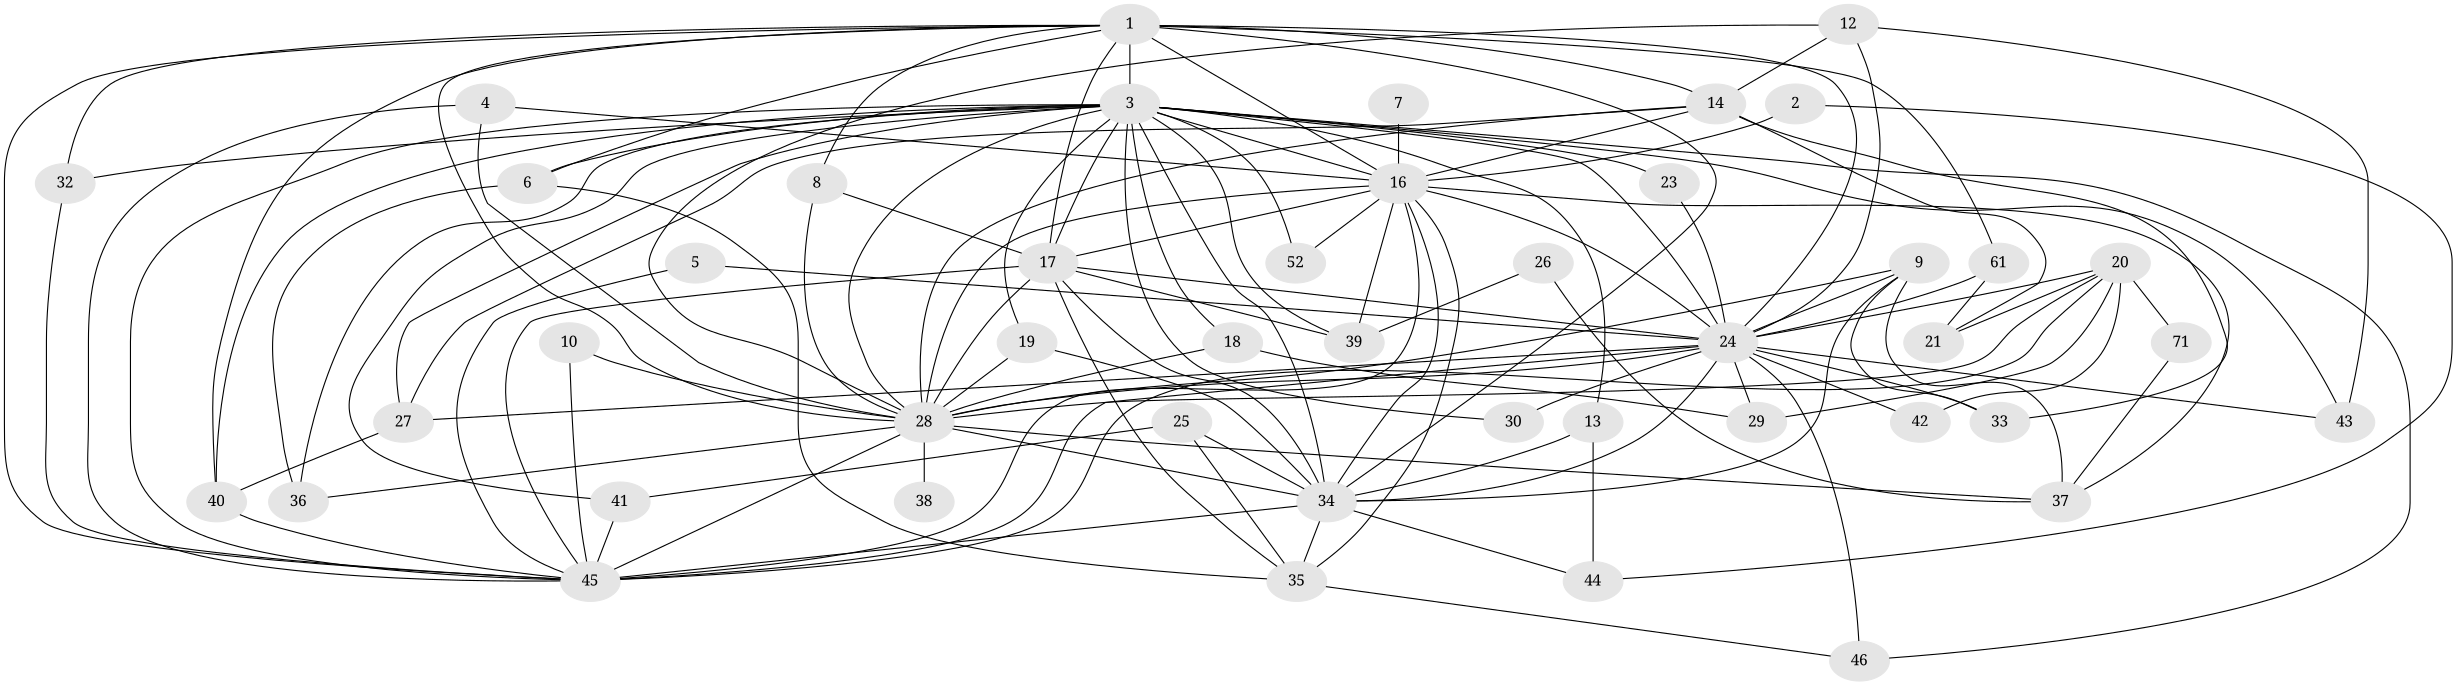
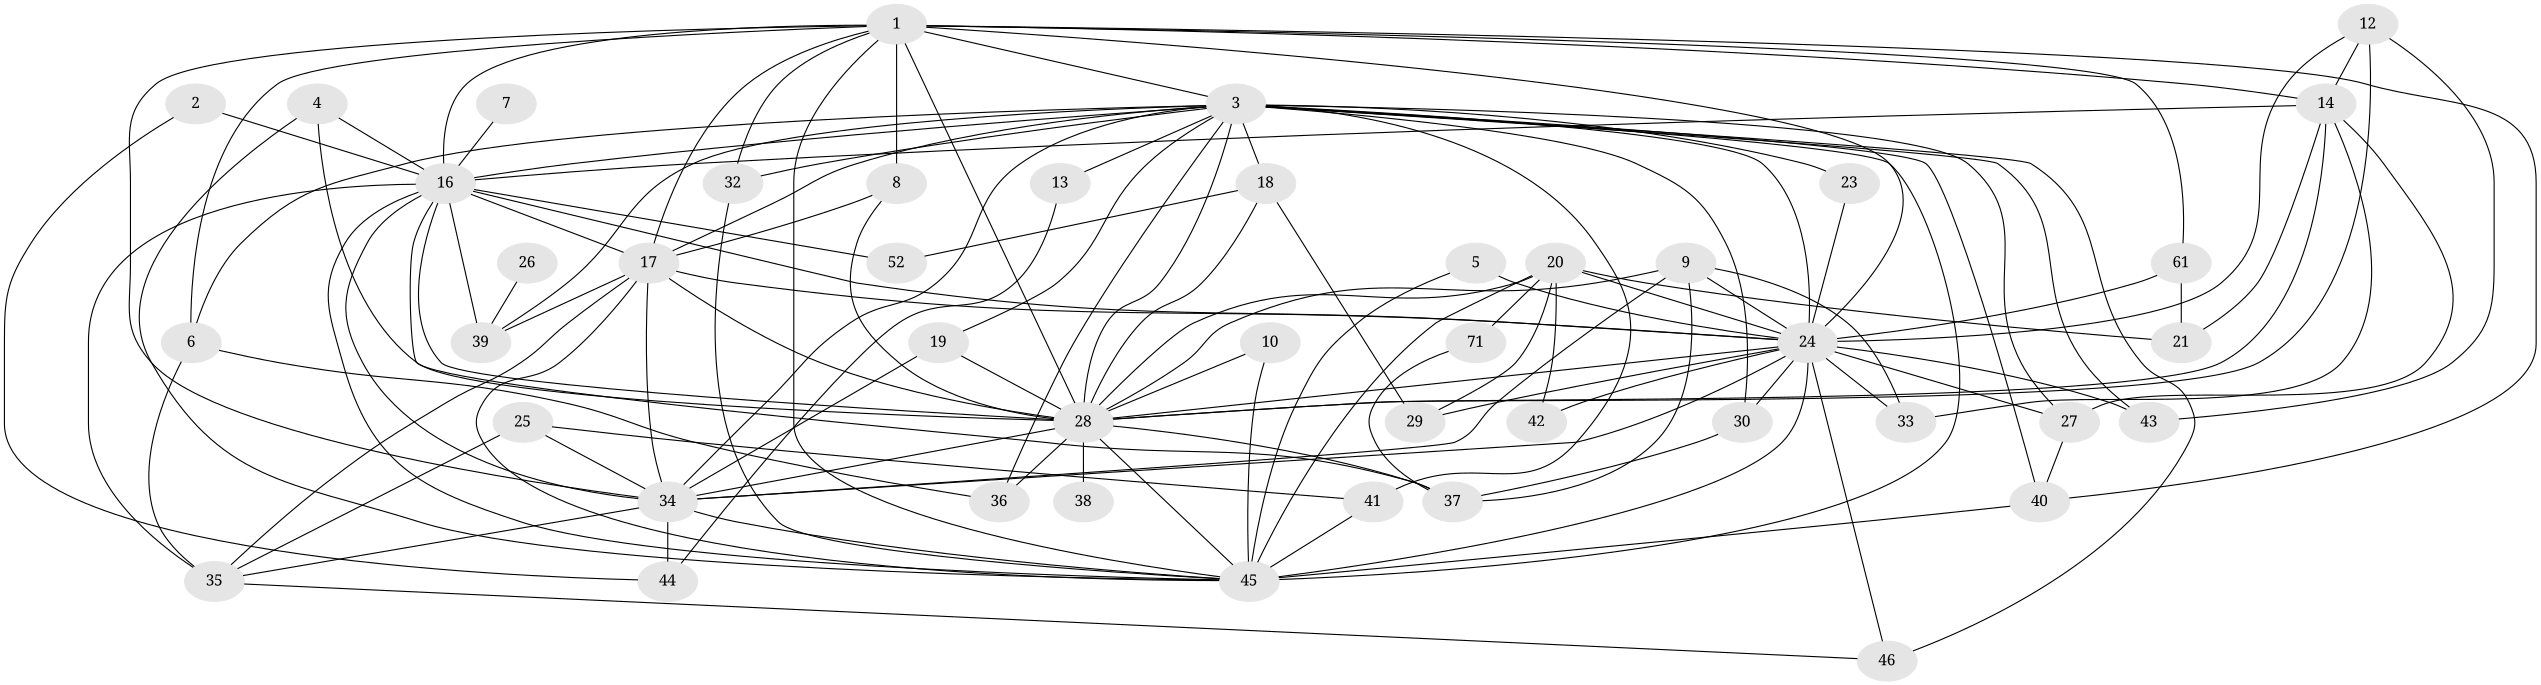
(1232, 149) -> (1081, 223)
(1746, 455) -> (1601, 469)
(1458, 471) -> none
